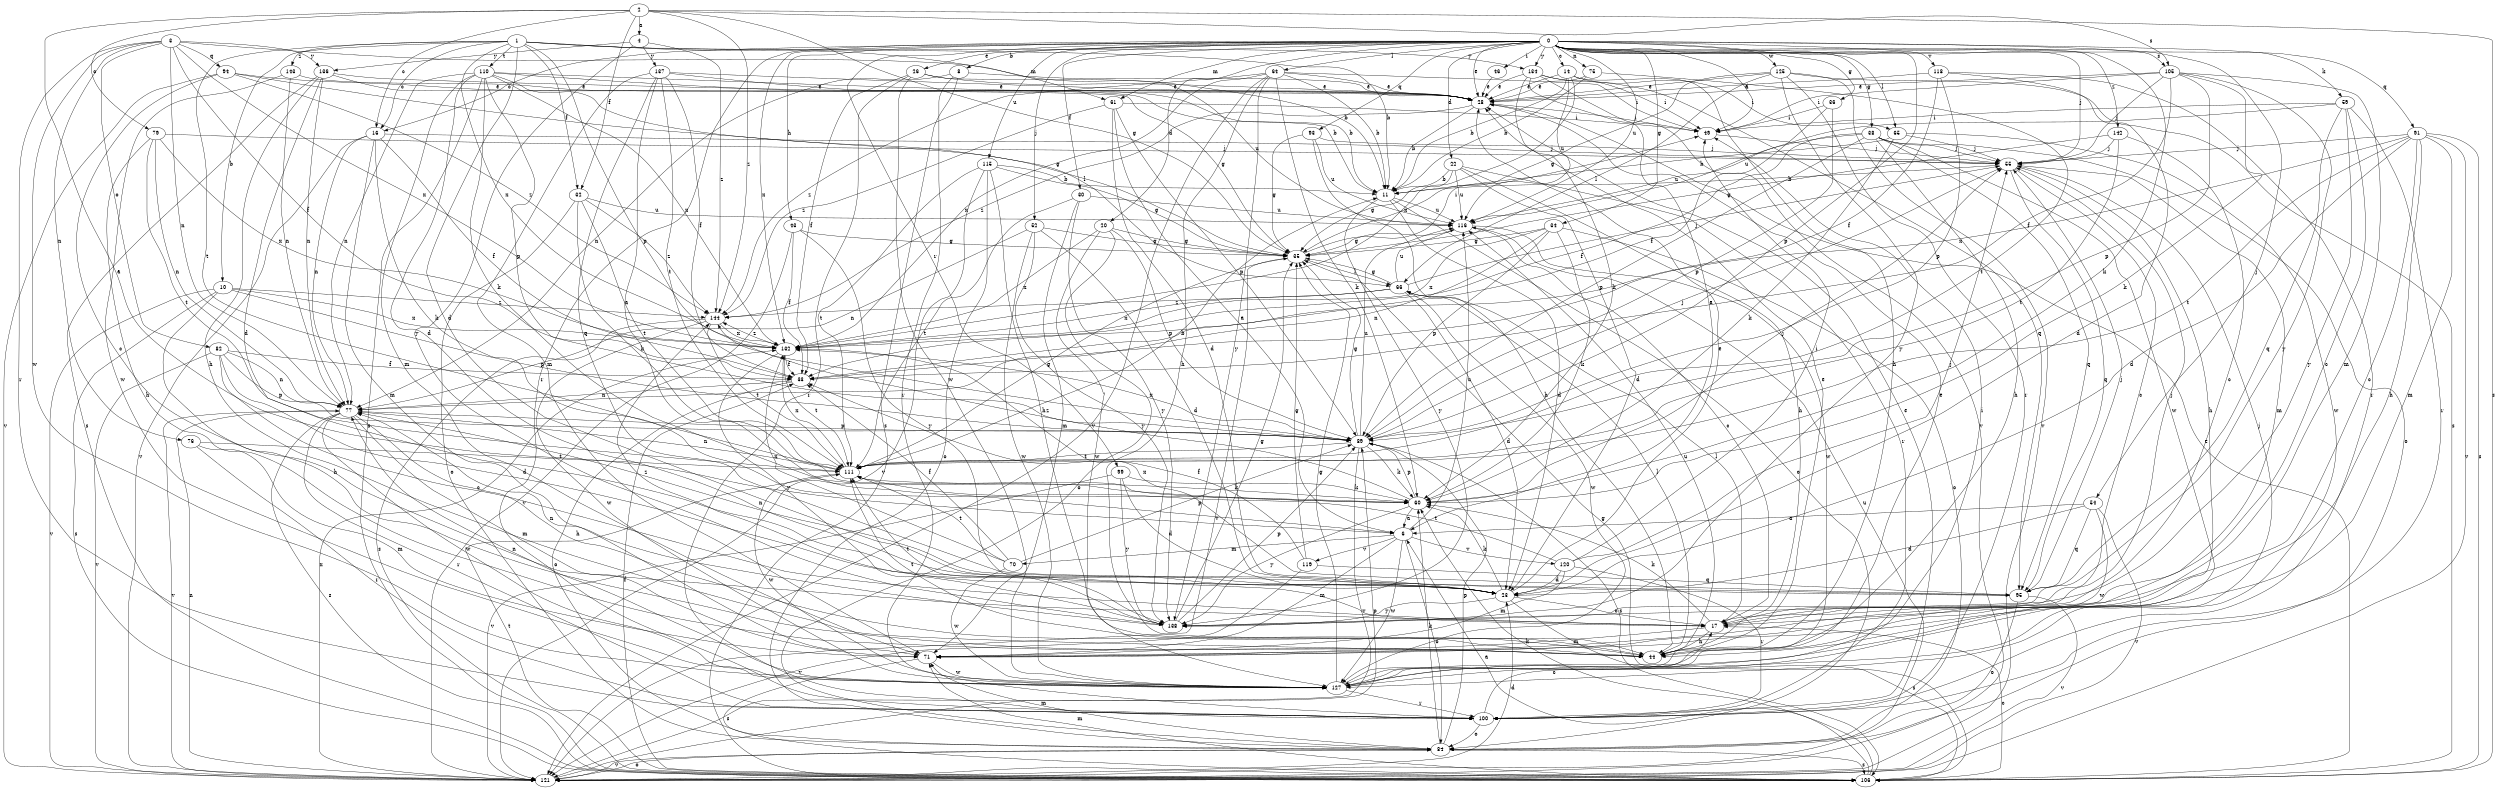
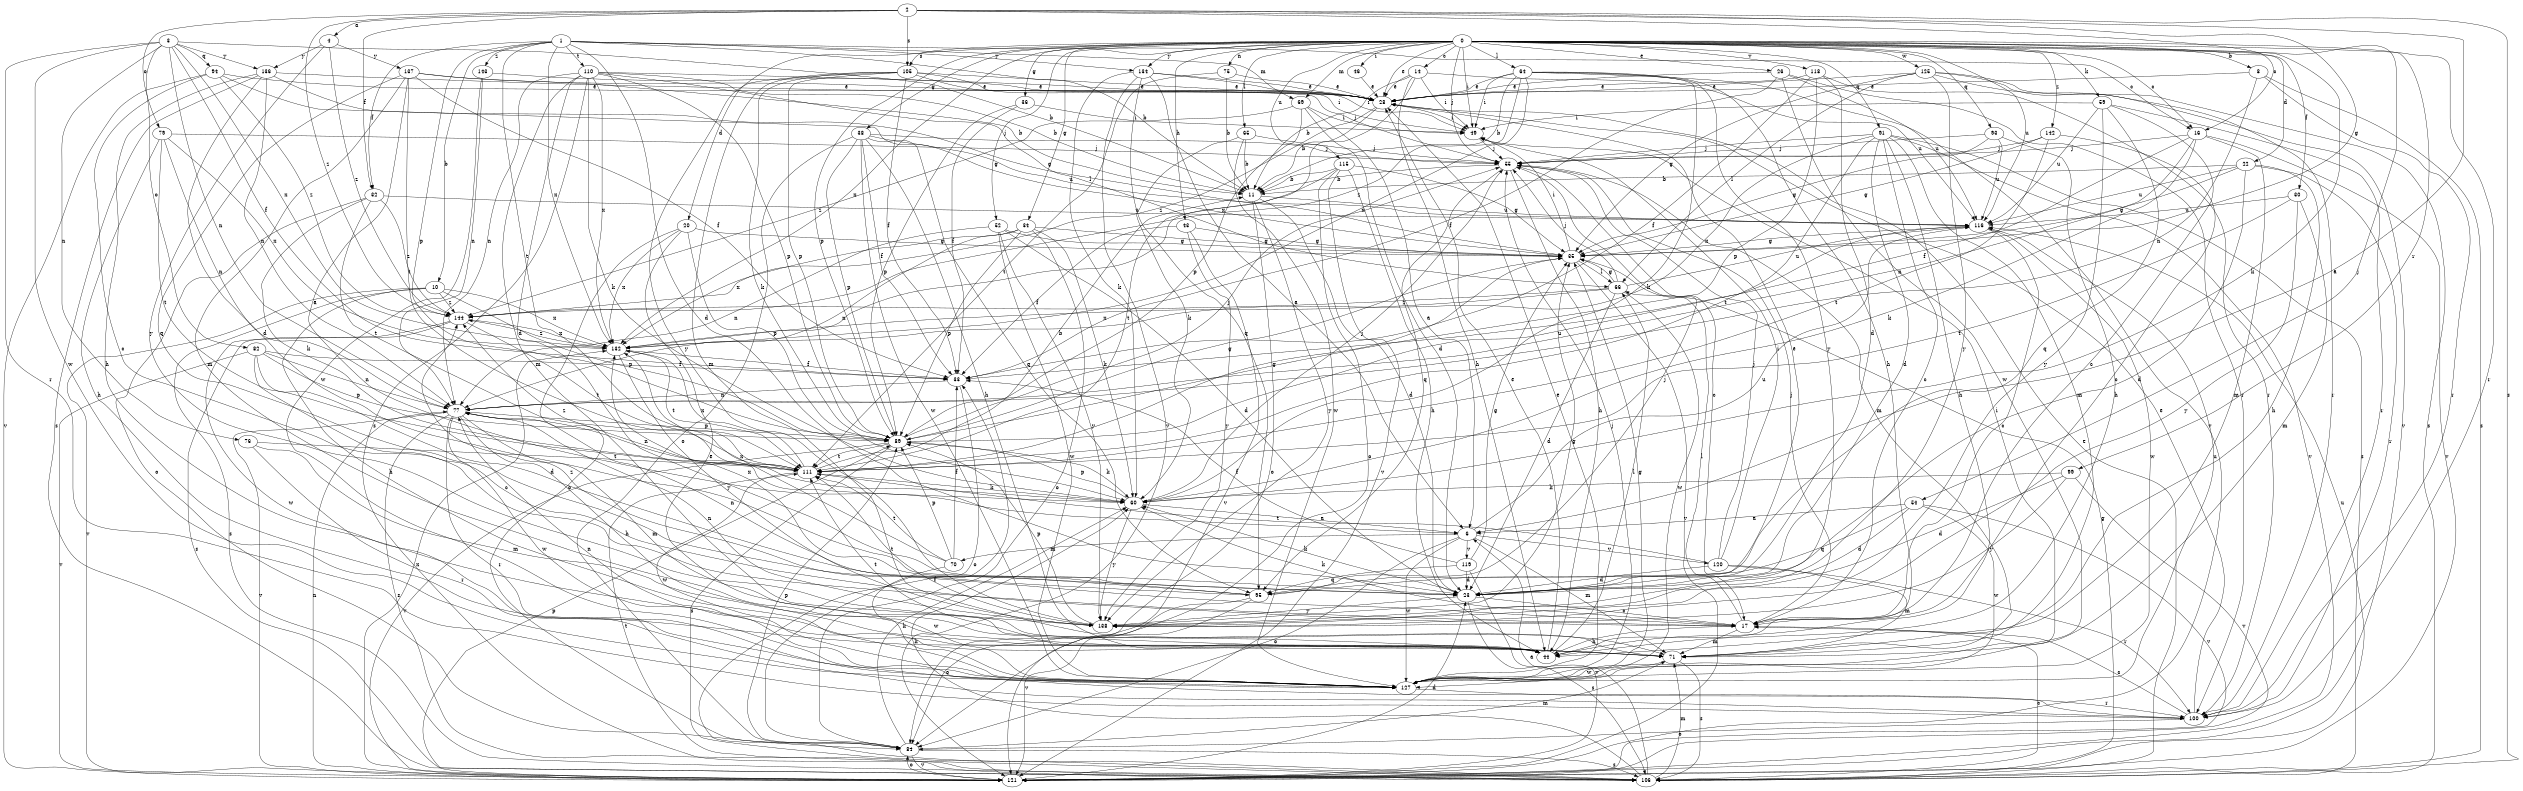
(1732, 95) -> (1440, 105)
(1114, 103) -> (1301, 103)
(1079, 380) -> none
(1097, 457) -> (711, 457)
none -> (1467, 580)
